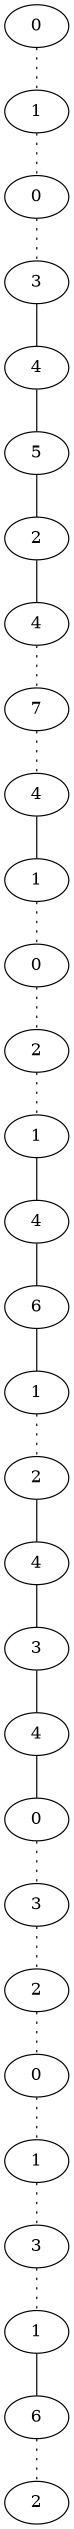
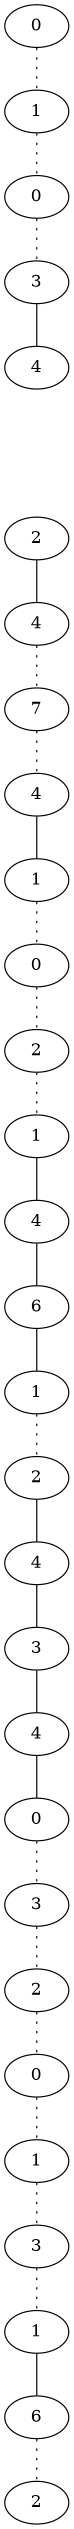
(37, 453) -> none
